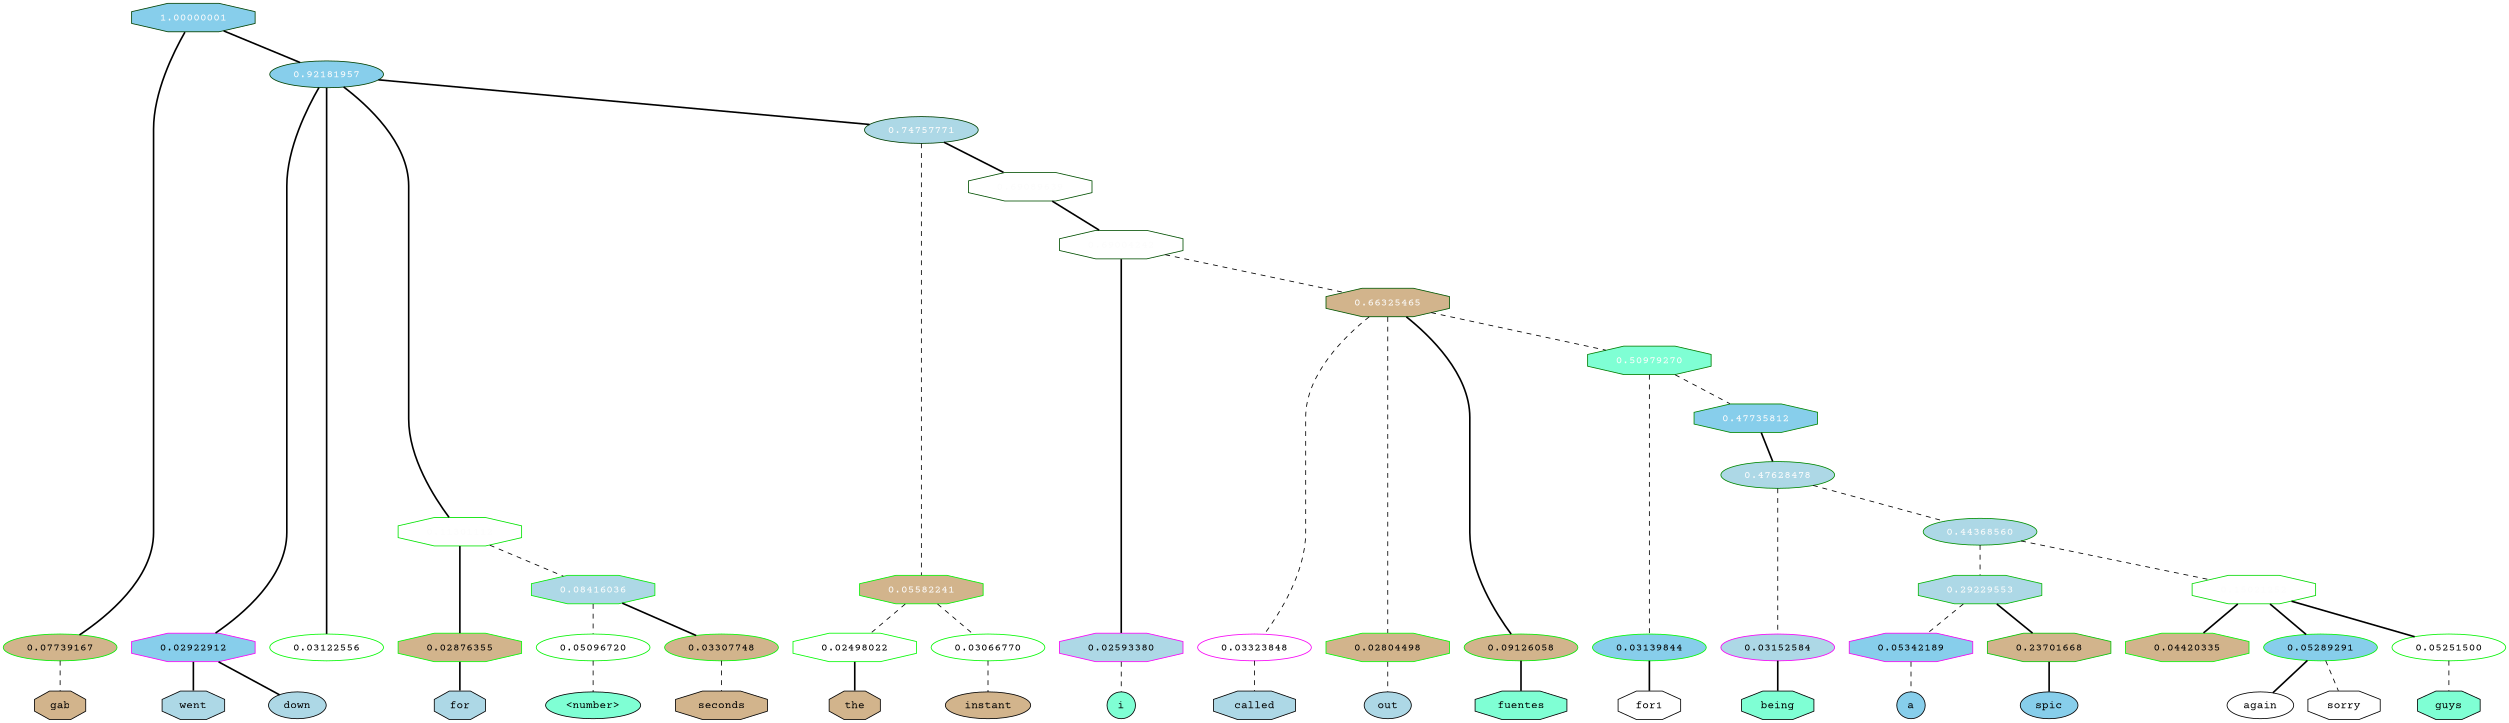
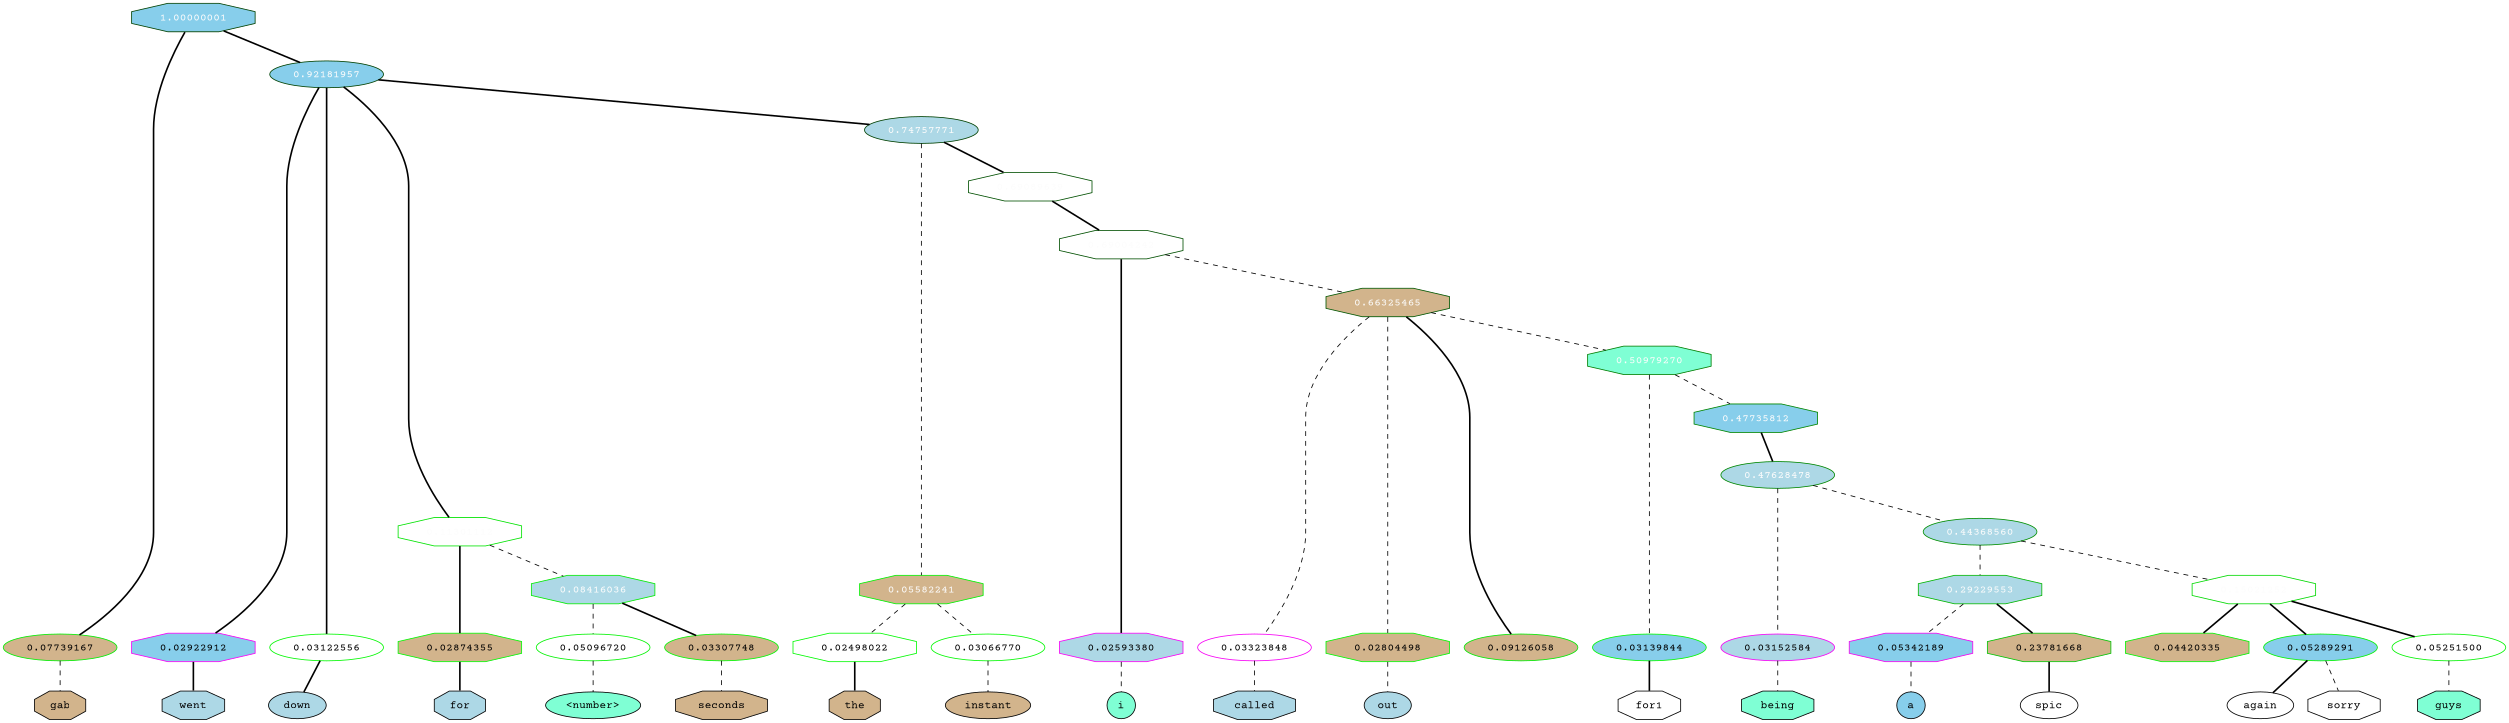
(460, 647) -> (460, 647)
(2049, 647) -> (2049, 647)
(1778, 676) -> (1778, 676)
(249, 678) -> (312, 676)
(1521, 705) -> none
(2049, 705) -> (2049, 705)
